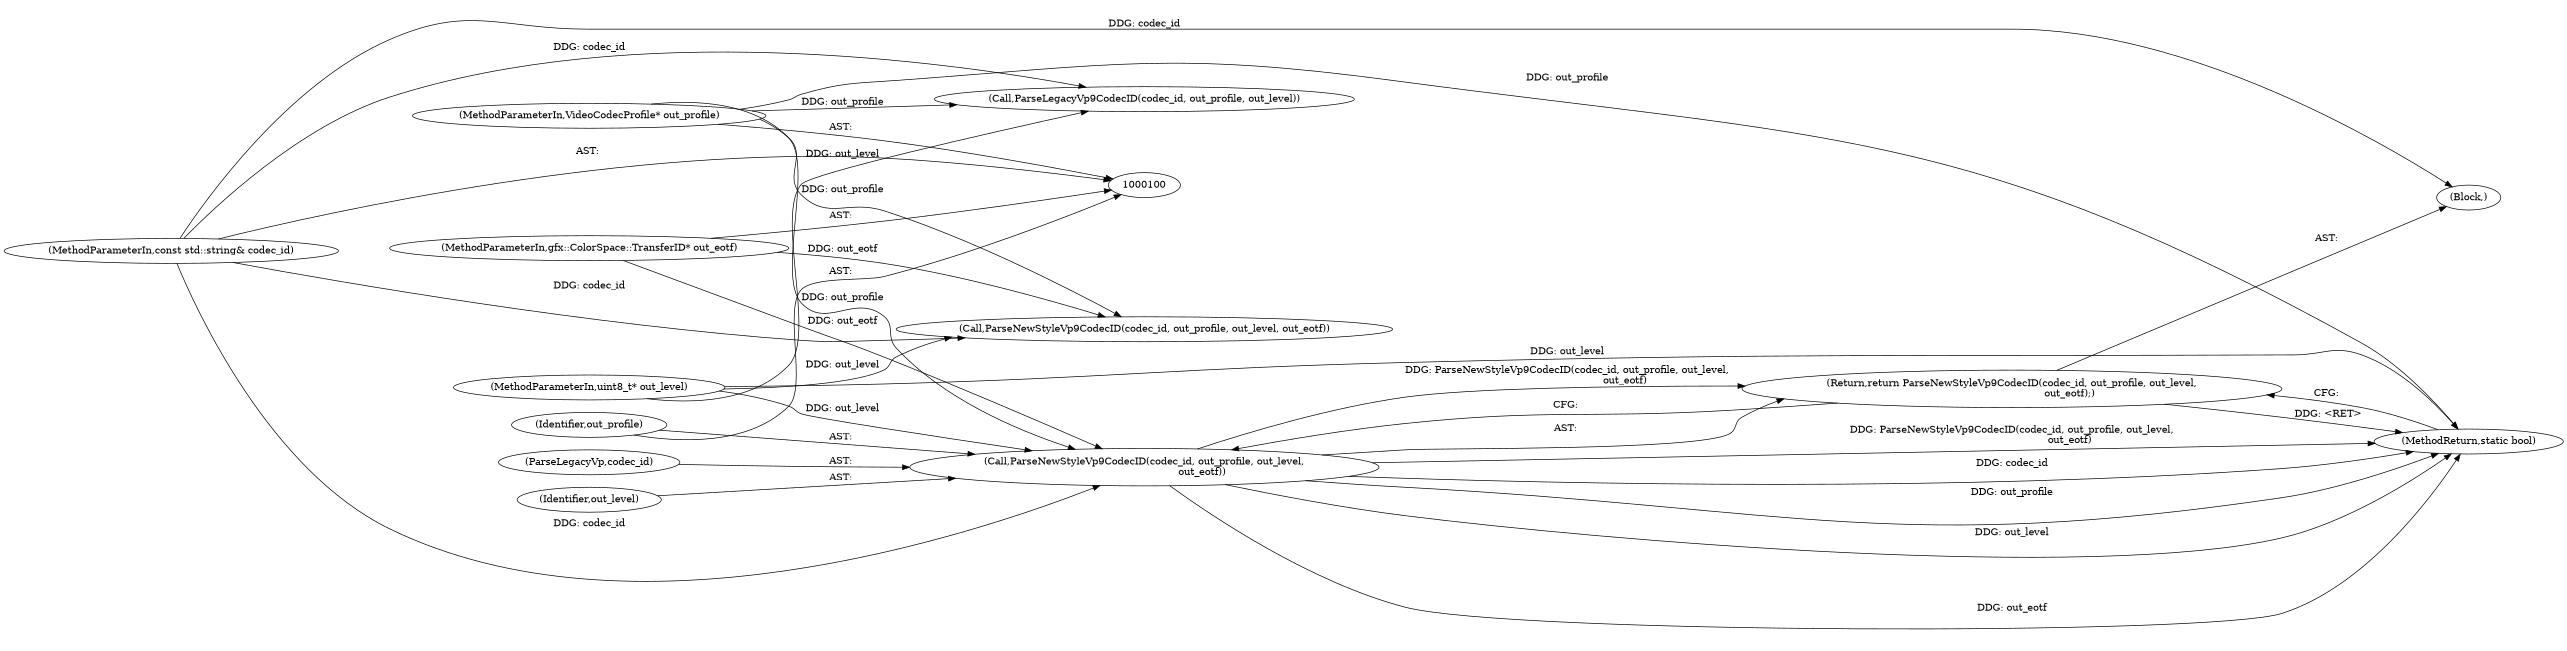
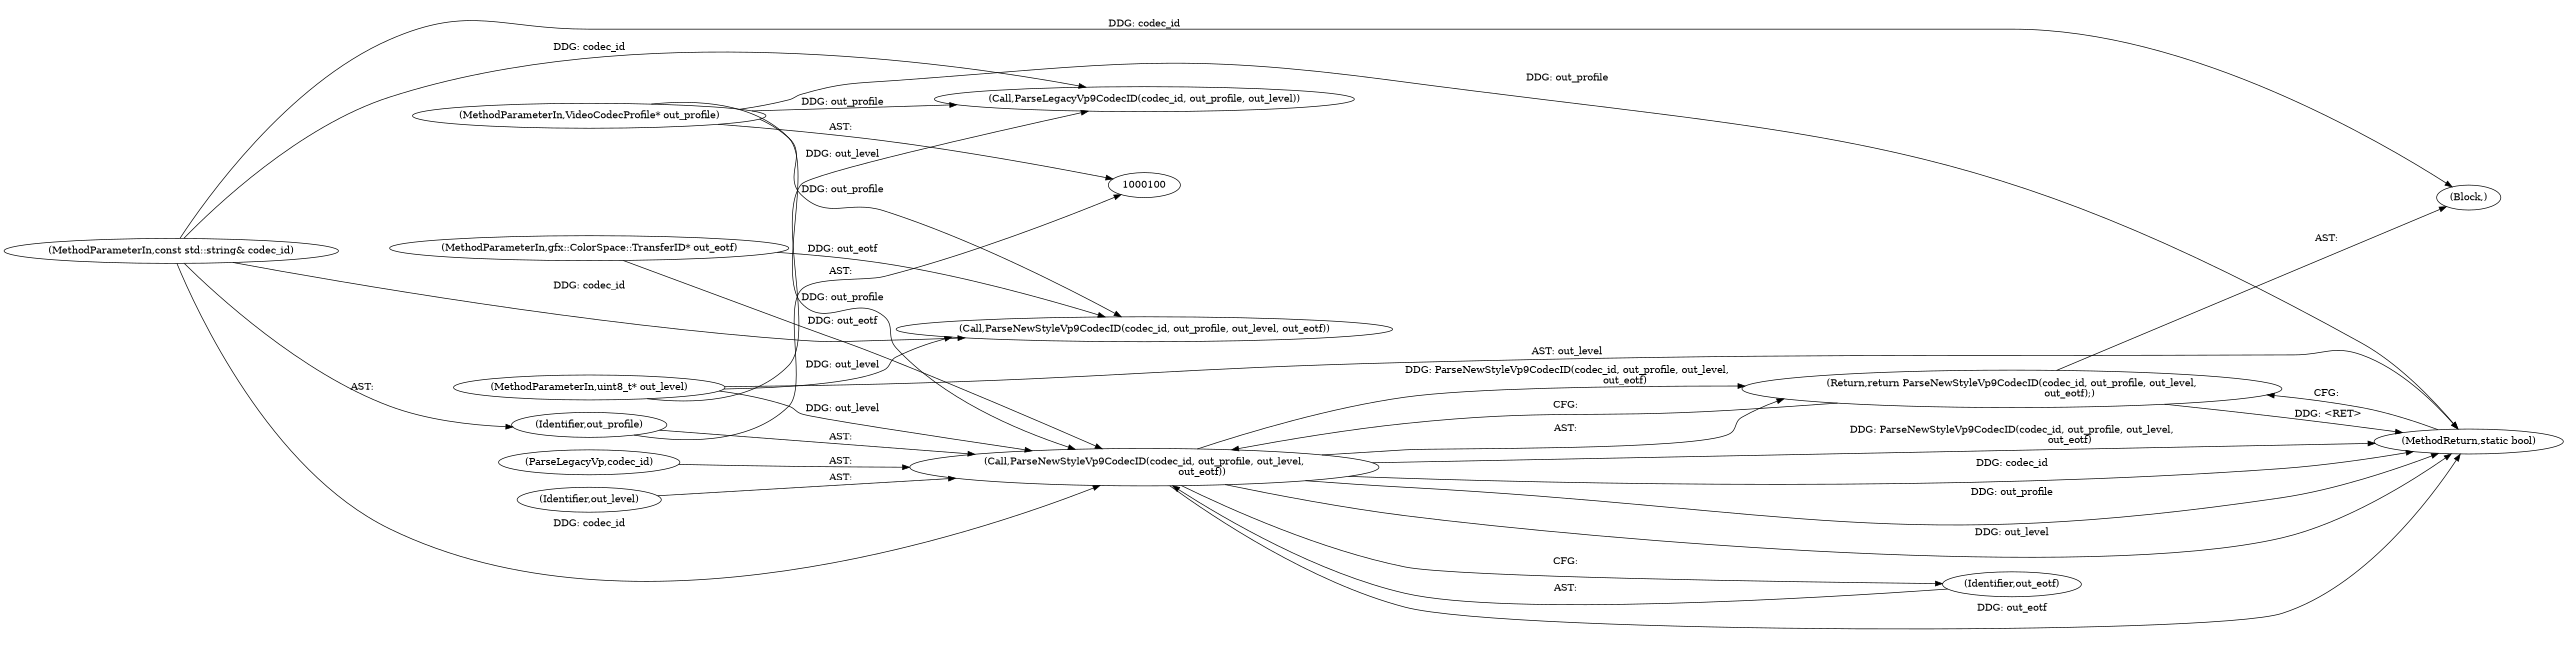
(658, 164) -> (330, 377)
(918, 217) -> none
(1567, 352) -> (1567, 352)
none -> (2012, 584)
